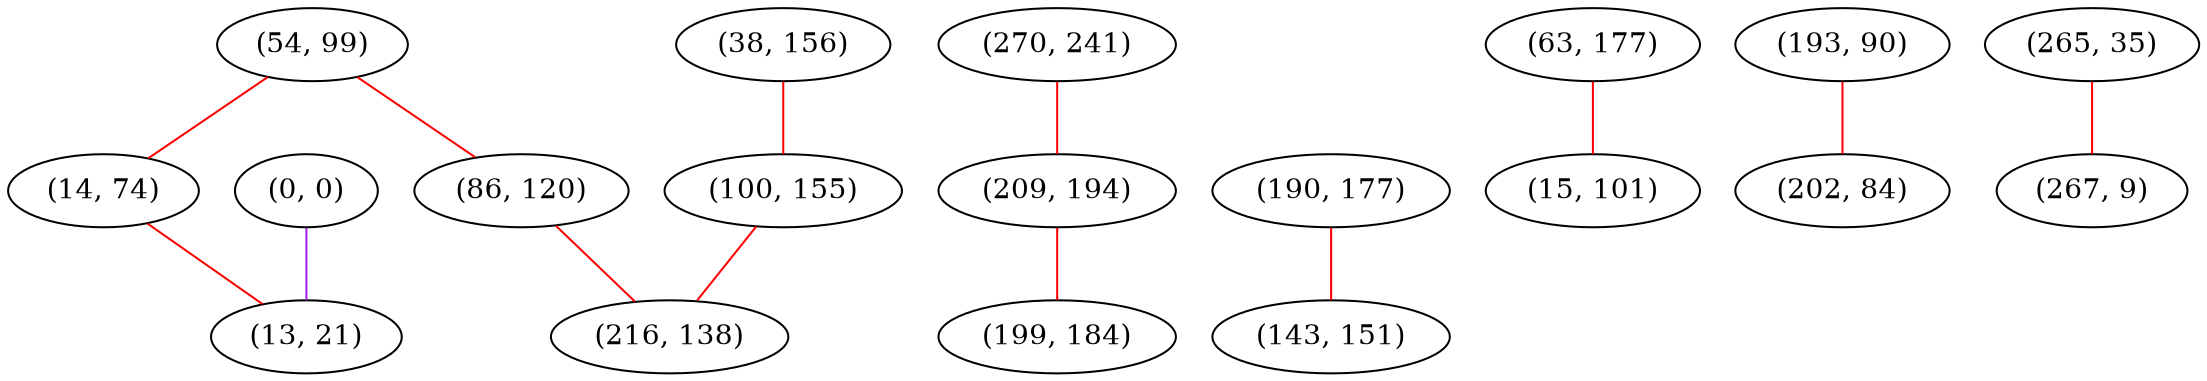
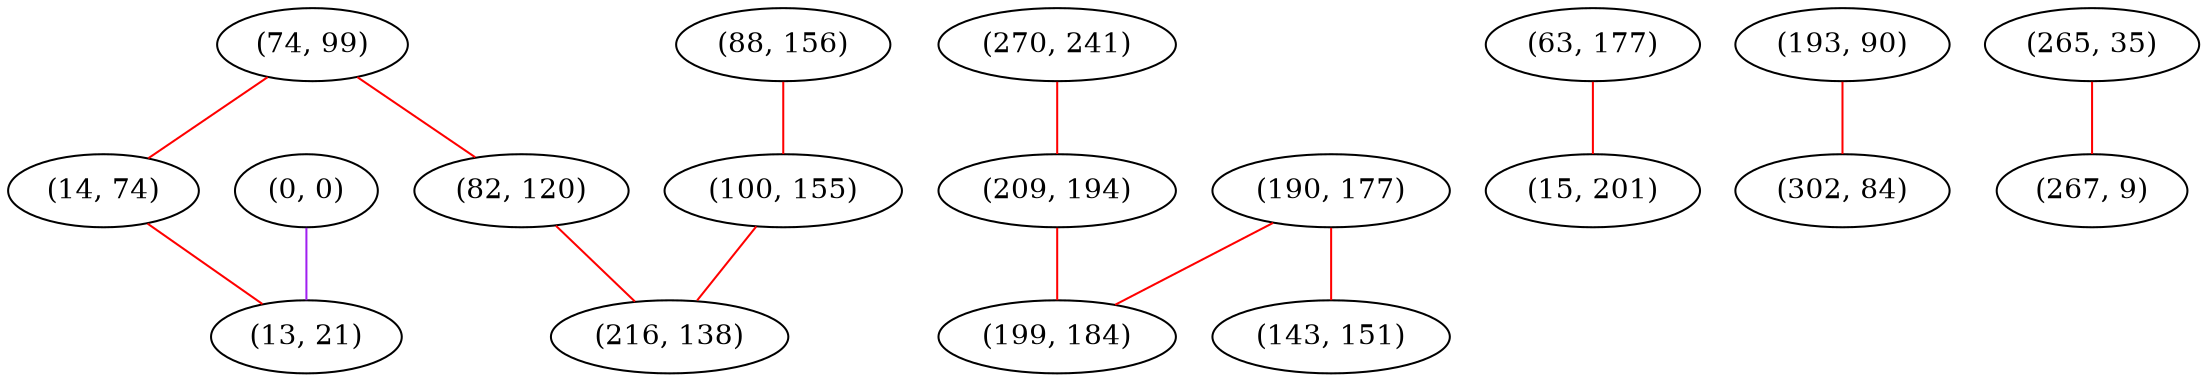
(312, 45) -> (312, 45)
(783, 45) -> (783, 45)
(521, 191) -> (521, 191)
(1593, 191) -> (1593, 191)
(1842, 191) -> (1842, 191)
none -> (1194, 264)
